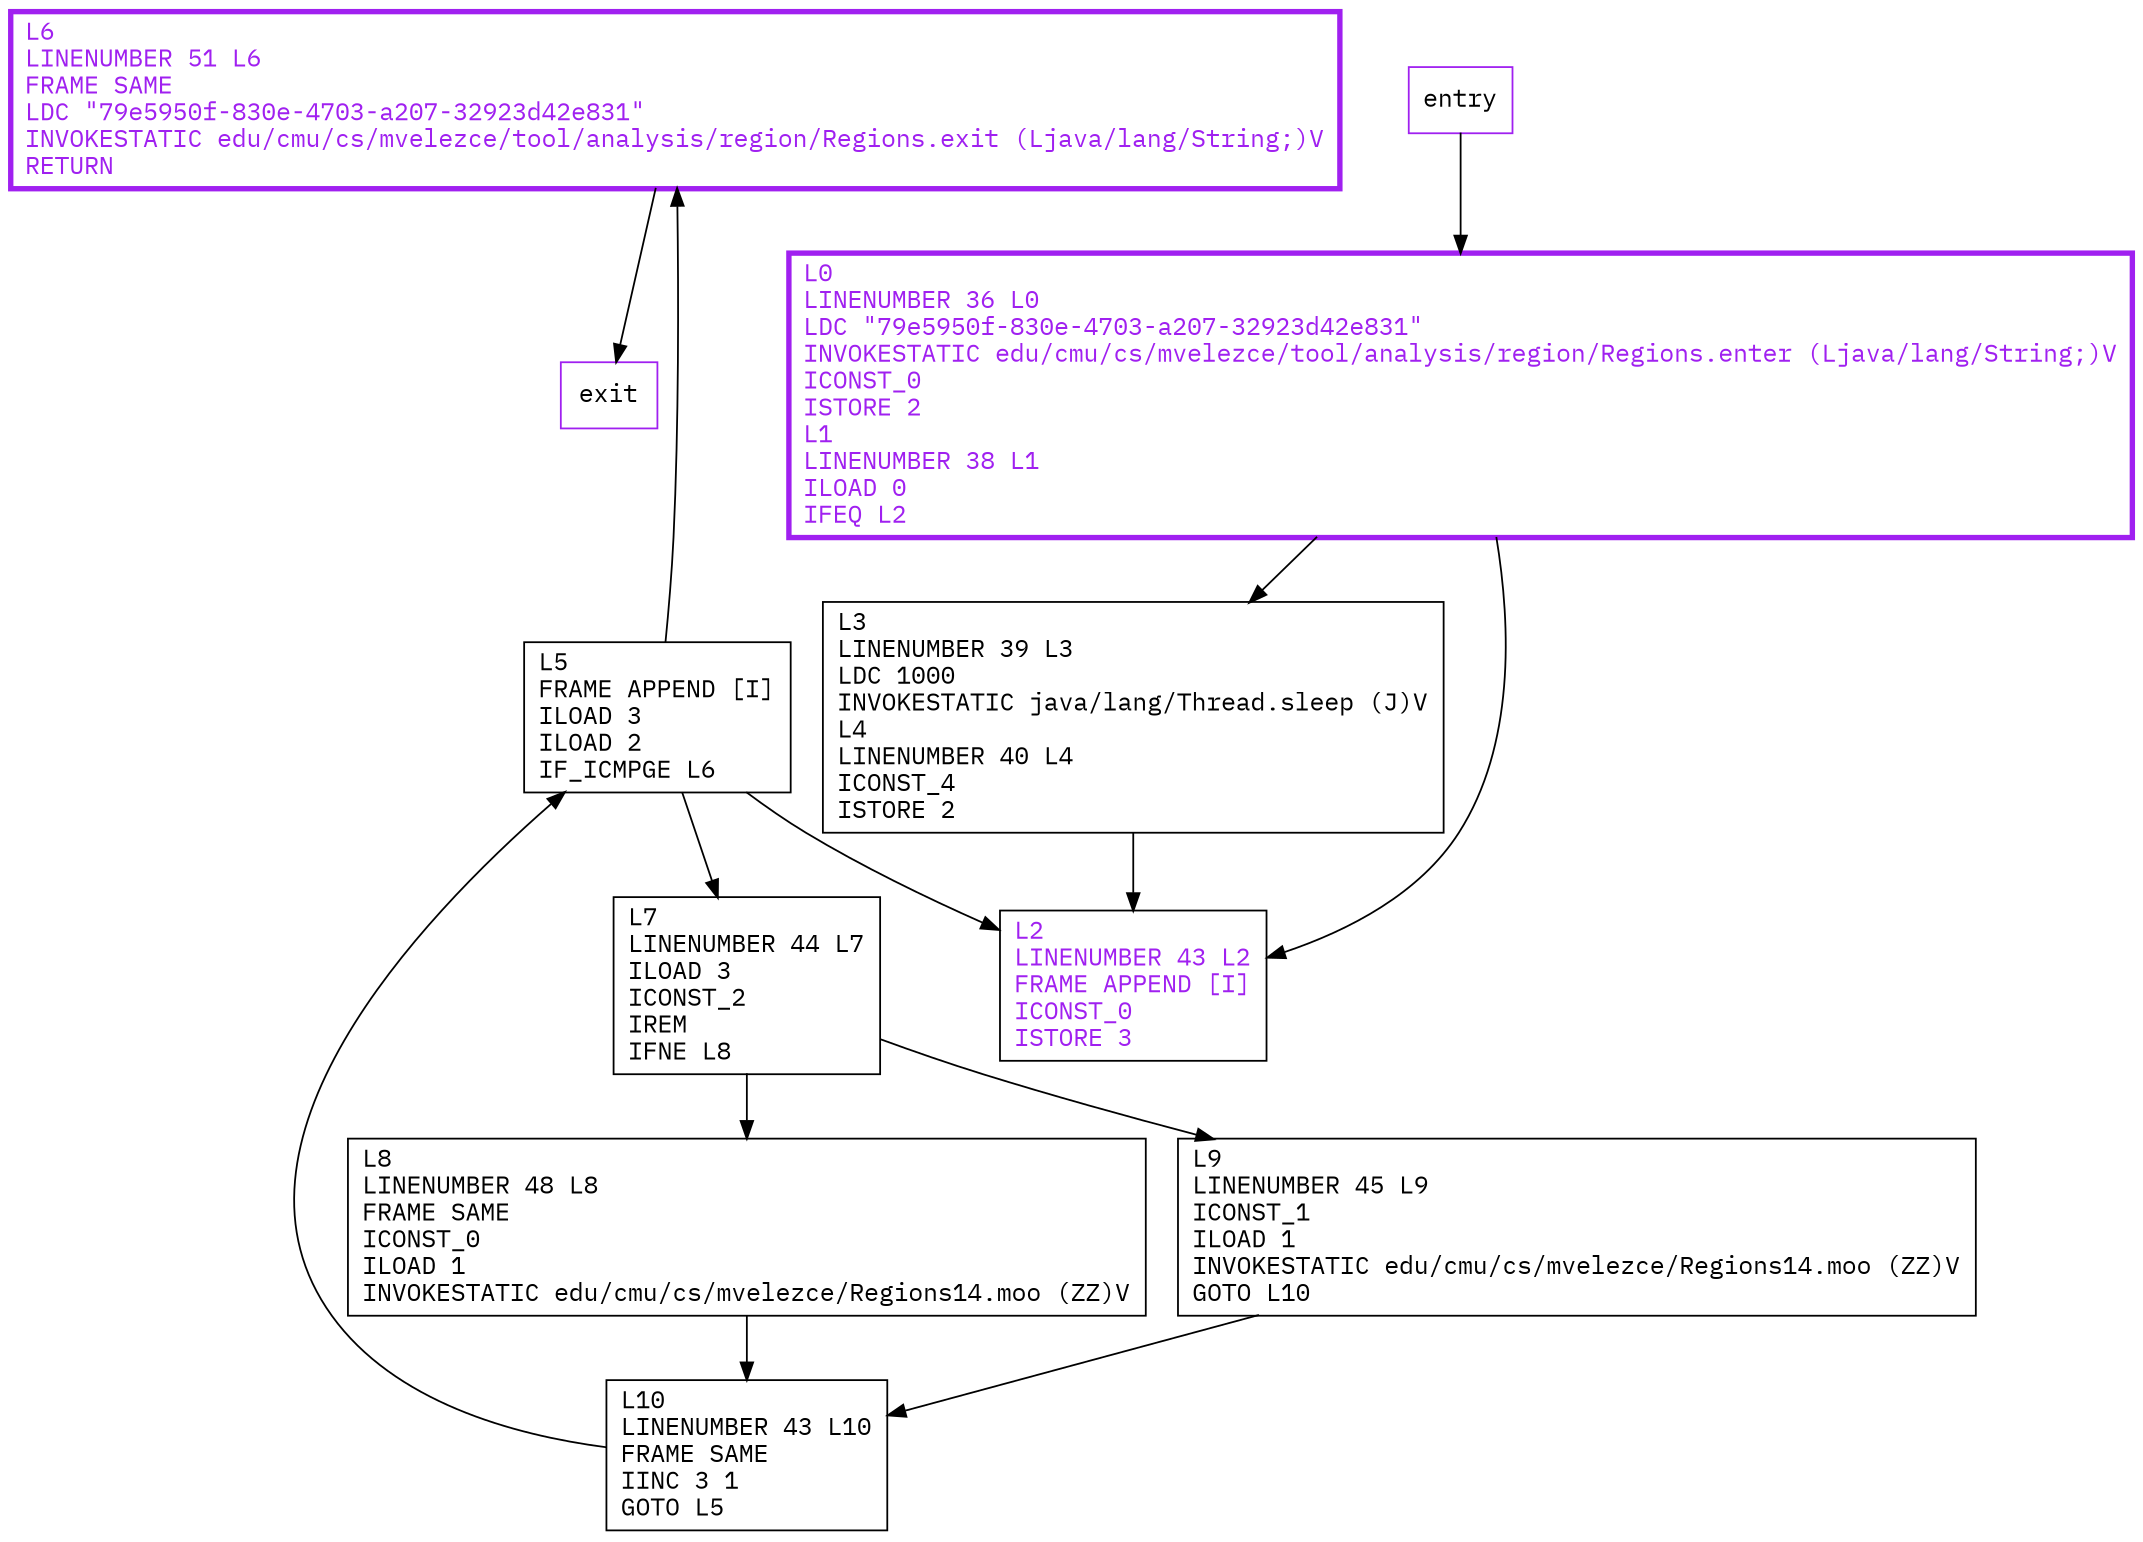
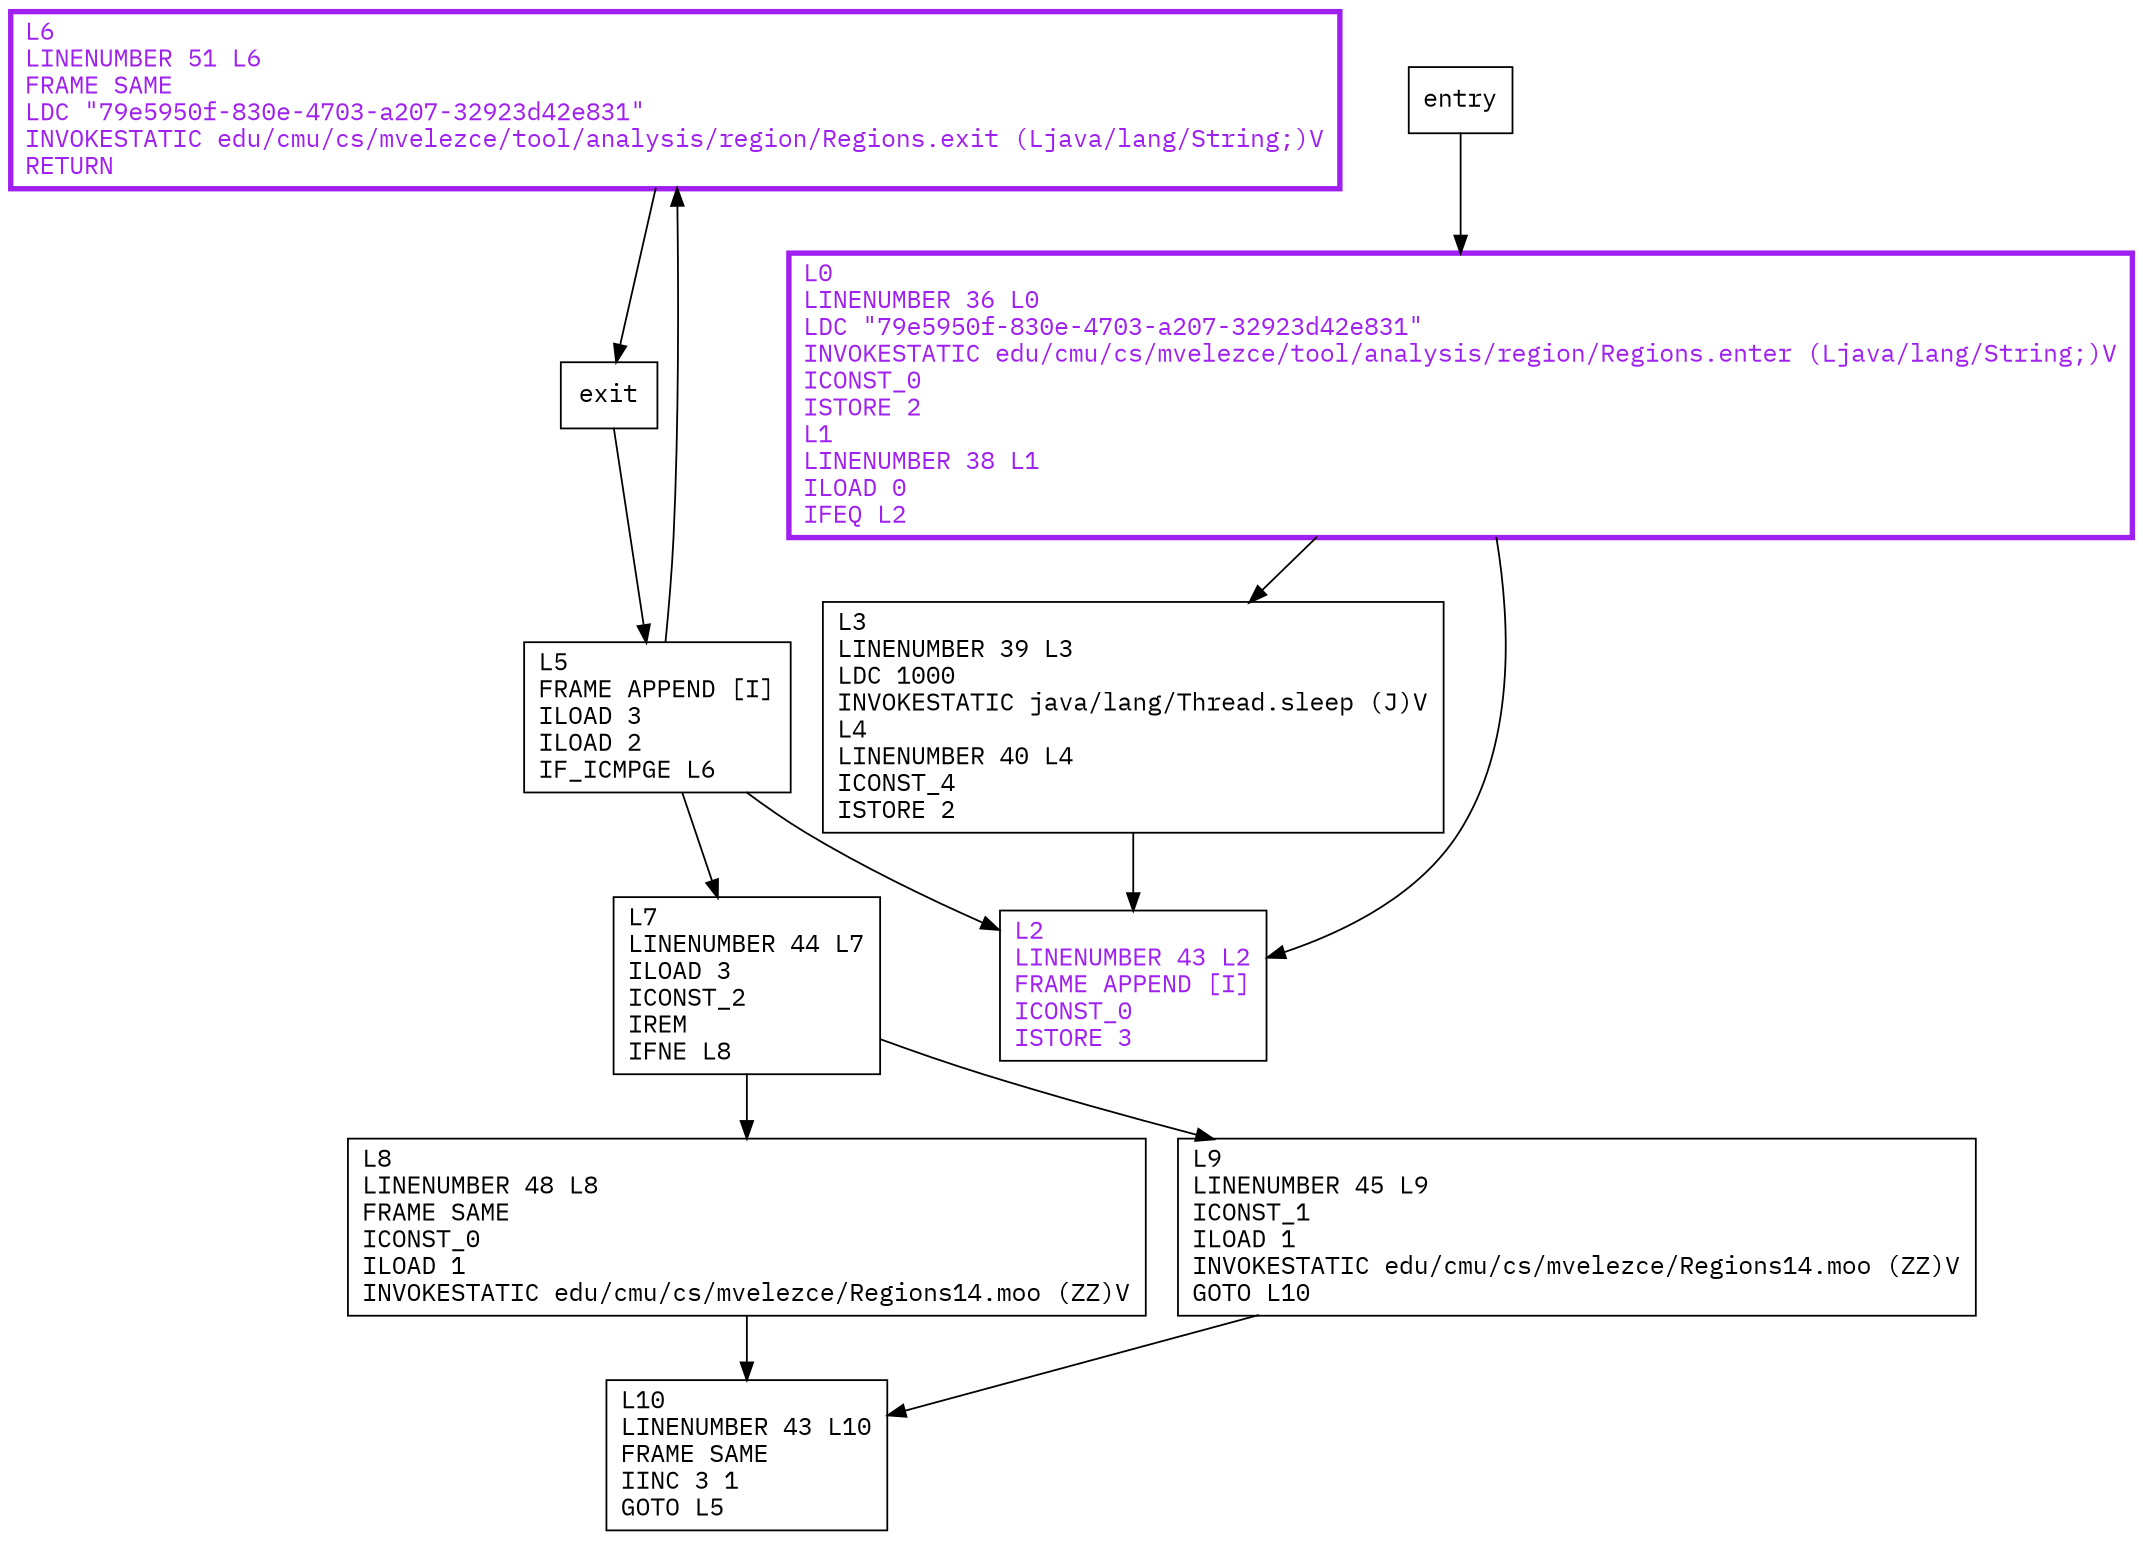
(1461, 100) -> (1461, 100)
(609, 395) -> (609, 395)
(296, 1176) -> (629, 526)
